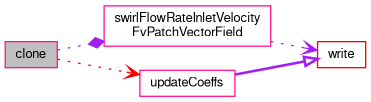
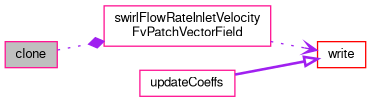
(92, 66) -> none
